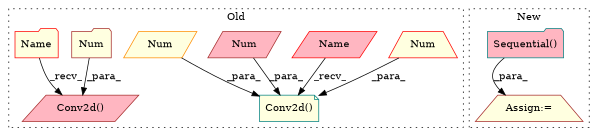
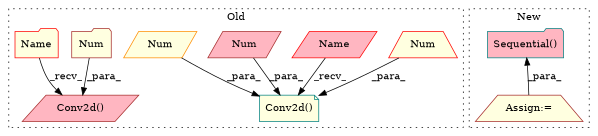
(493, 73) -> (528, 80)
